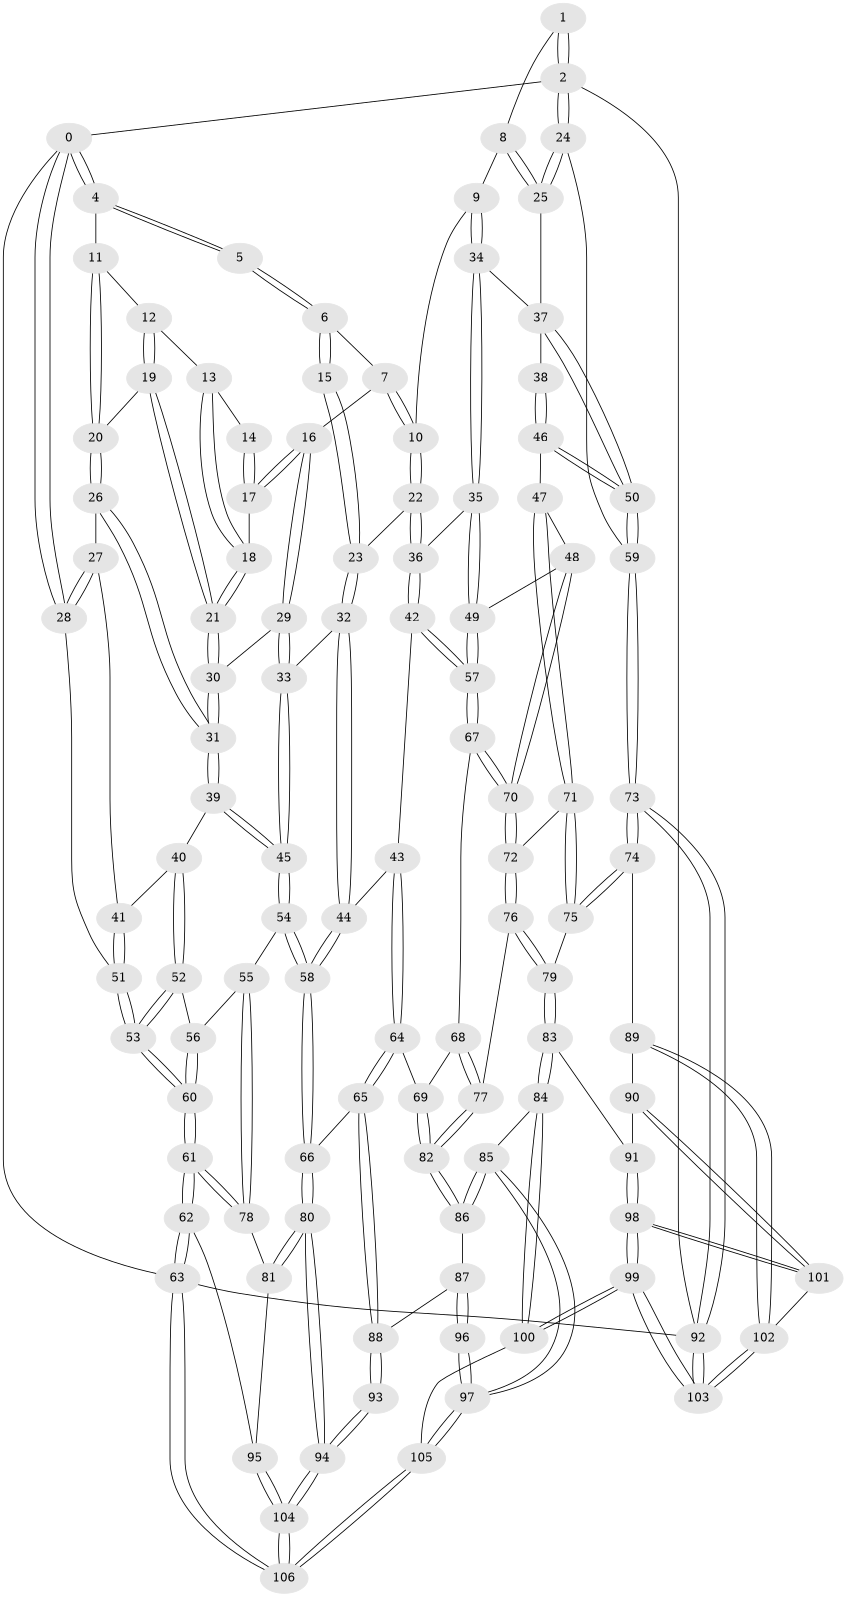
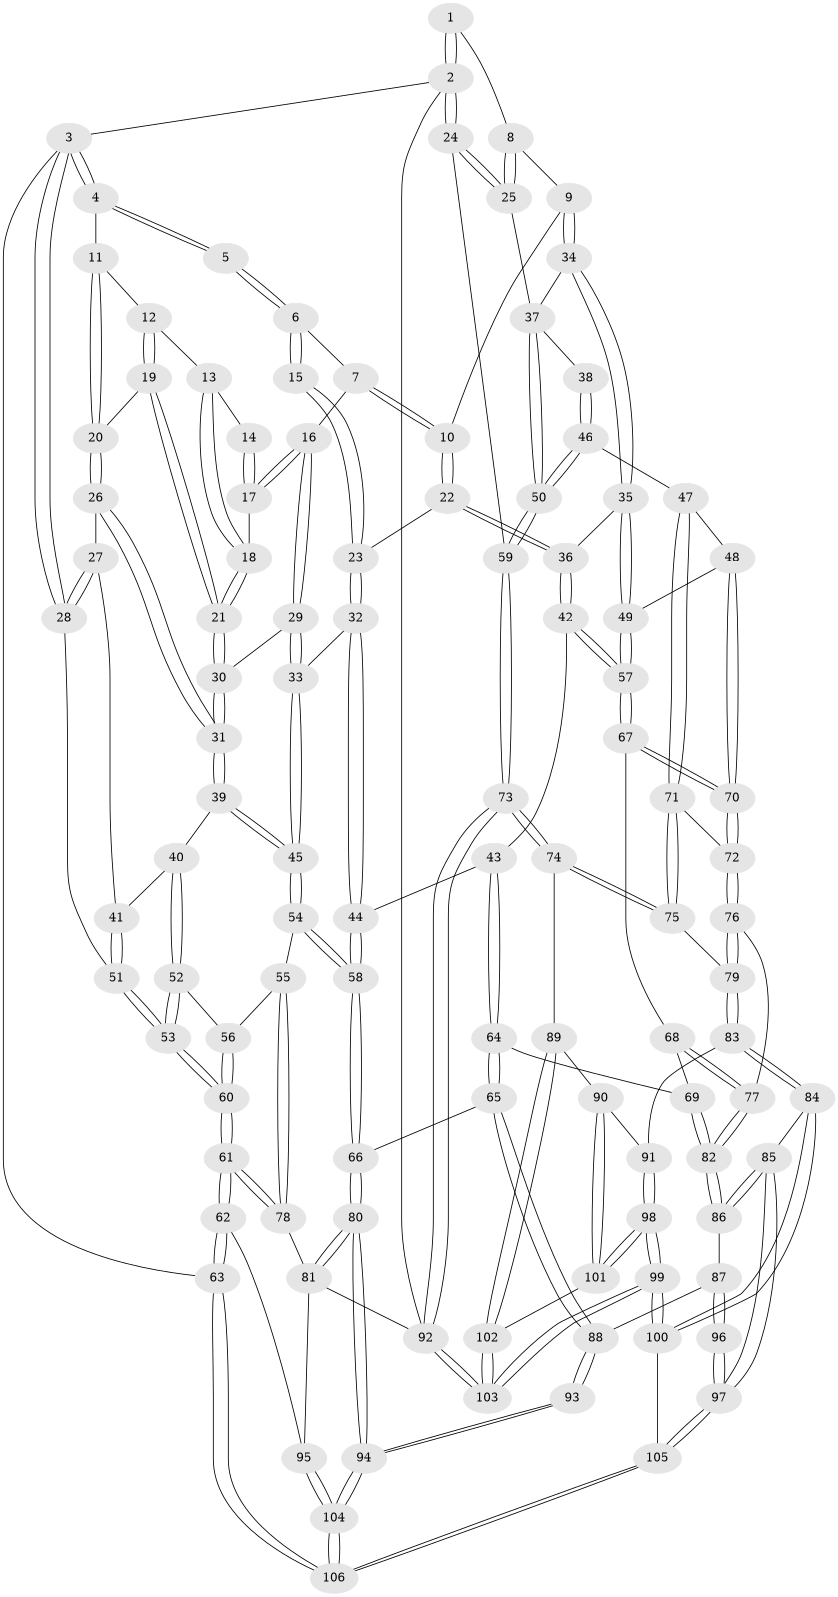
(69, 138) -> (69, 138)
(437, 1314) -> (369, 1309)
